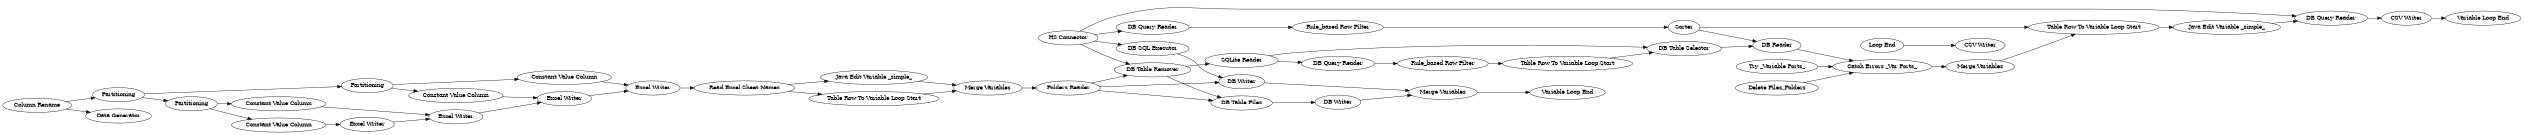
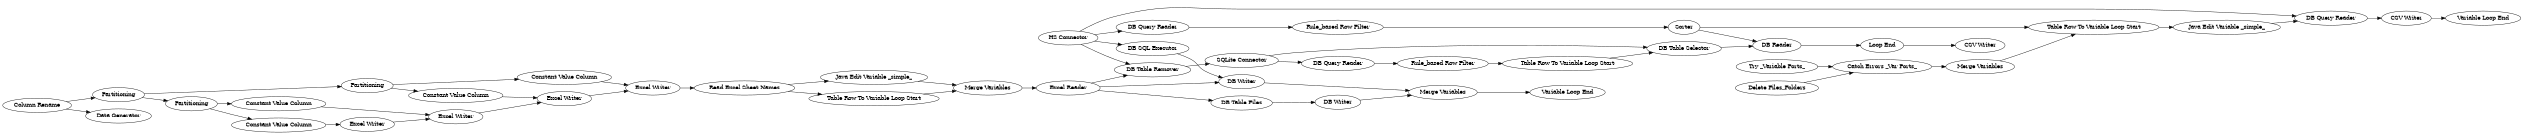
(1823, 55) -> (1829, 45)
(1242, 60) -> (1242, 60)
(1192, 87) -> none
(1068, 88) -> (1068, 88)
